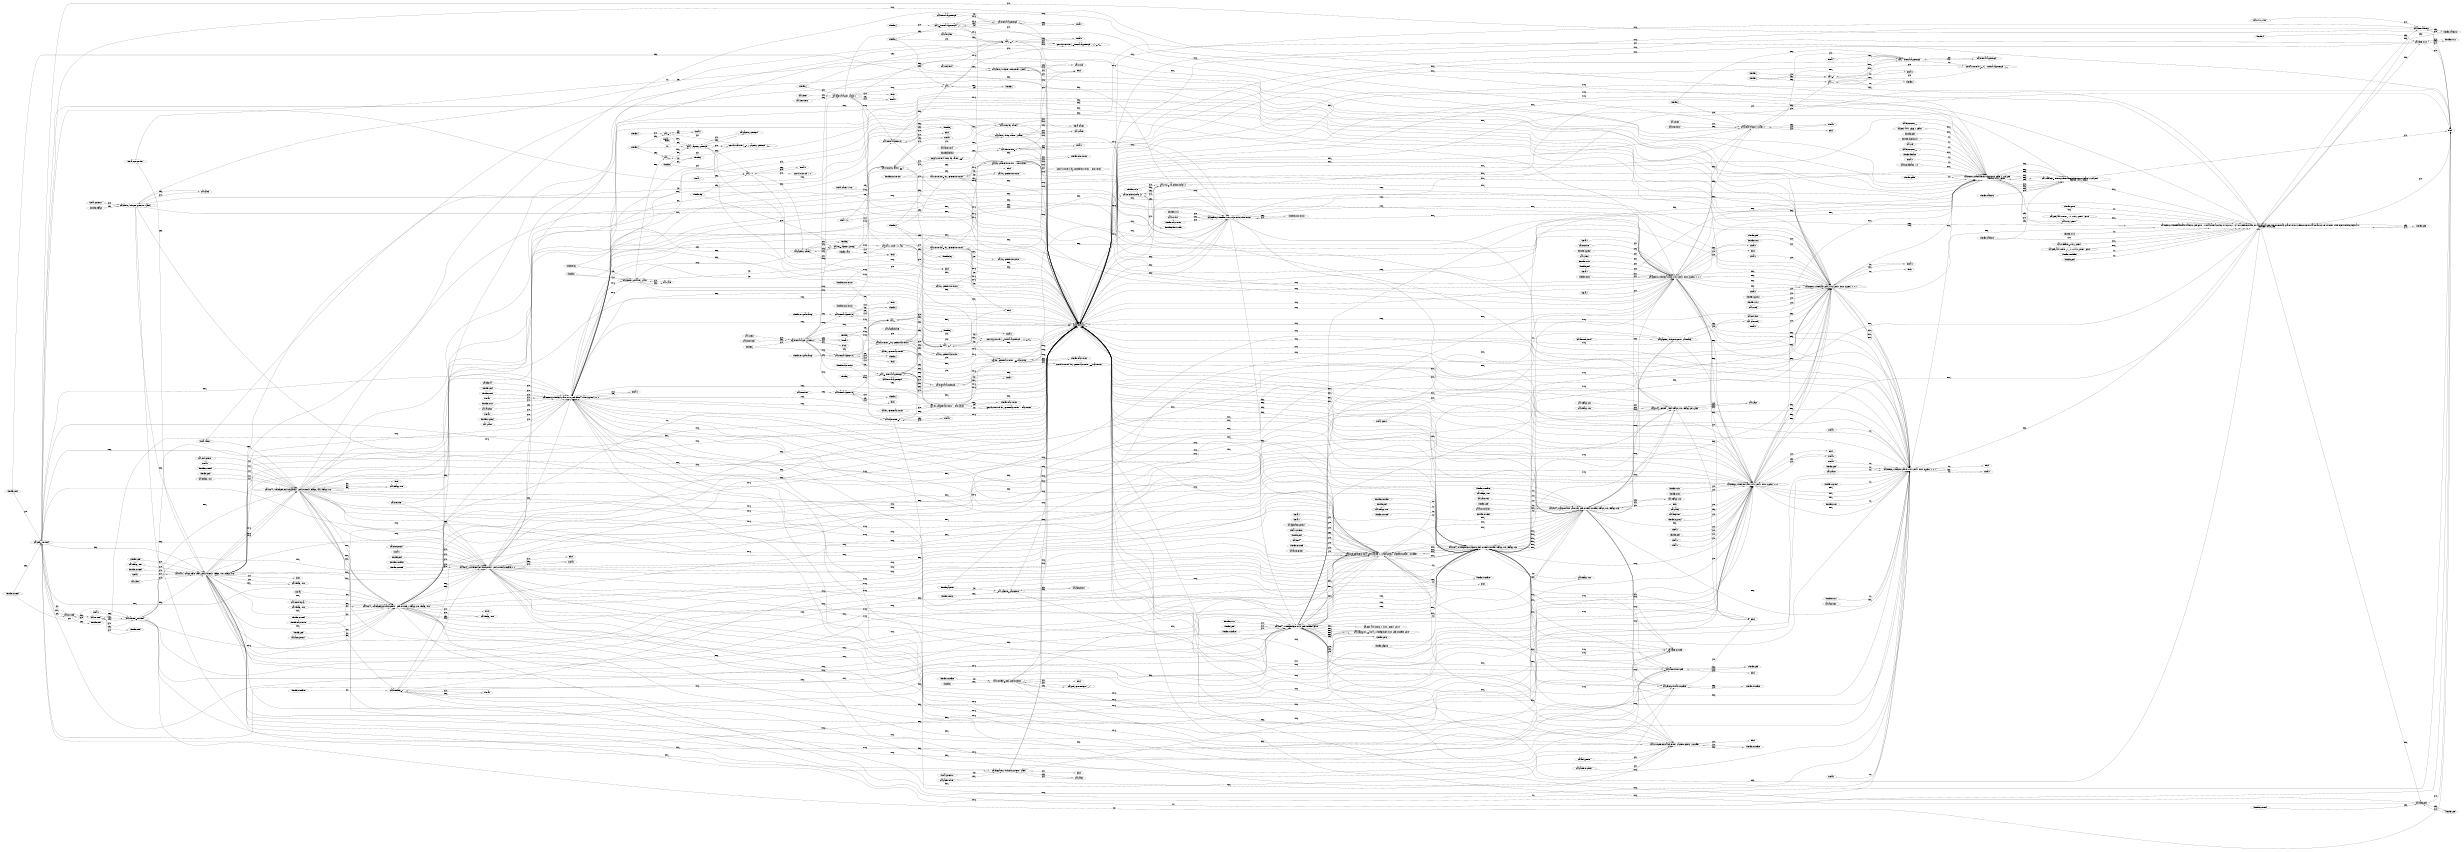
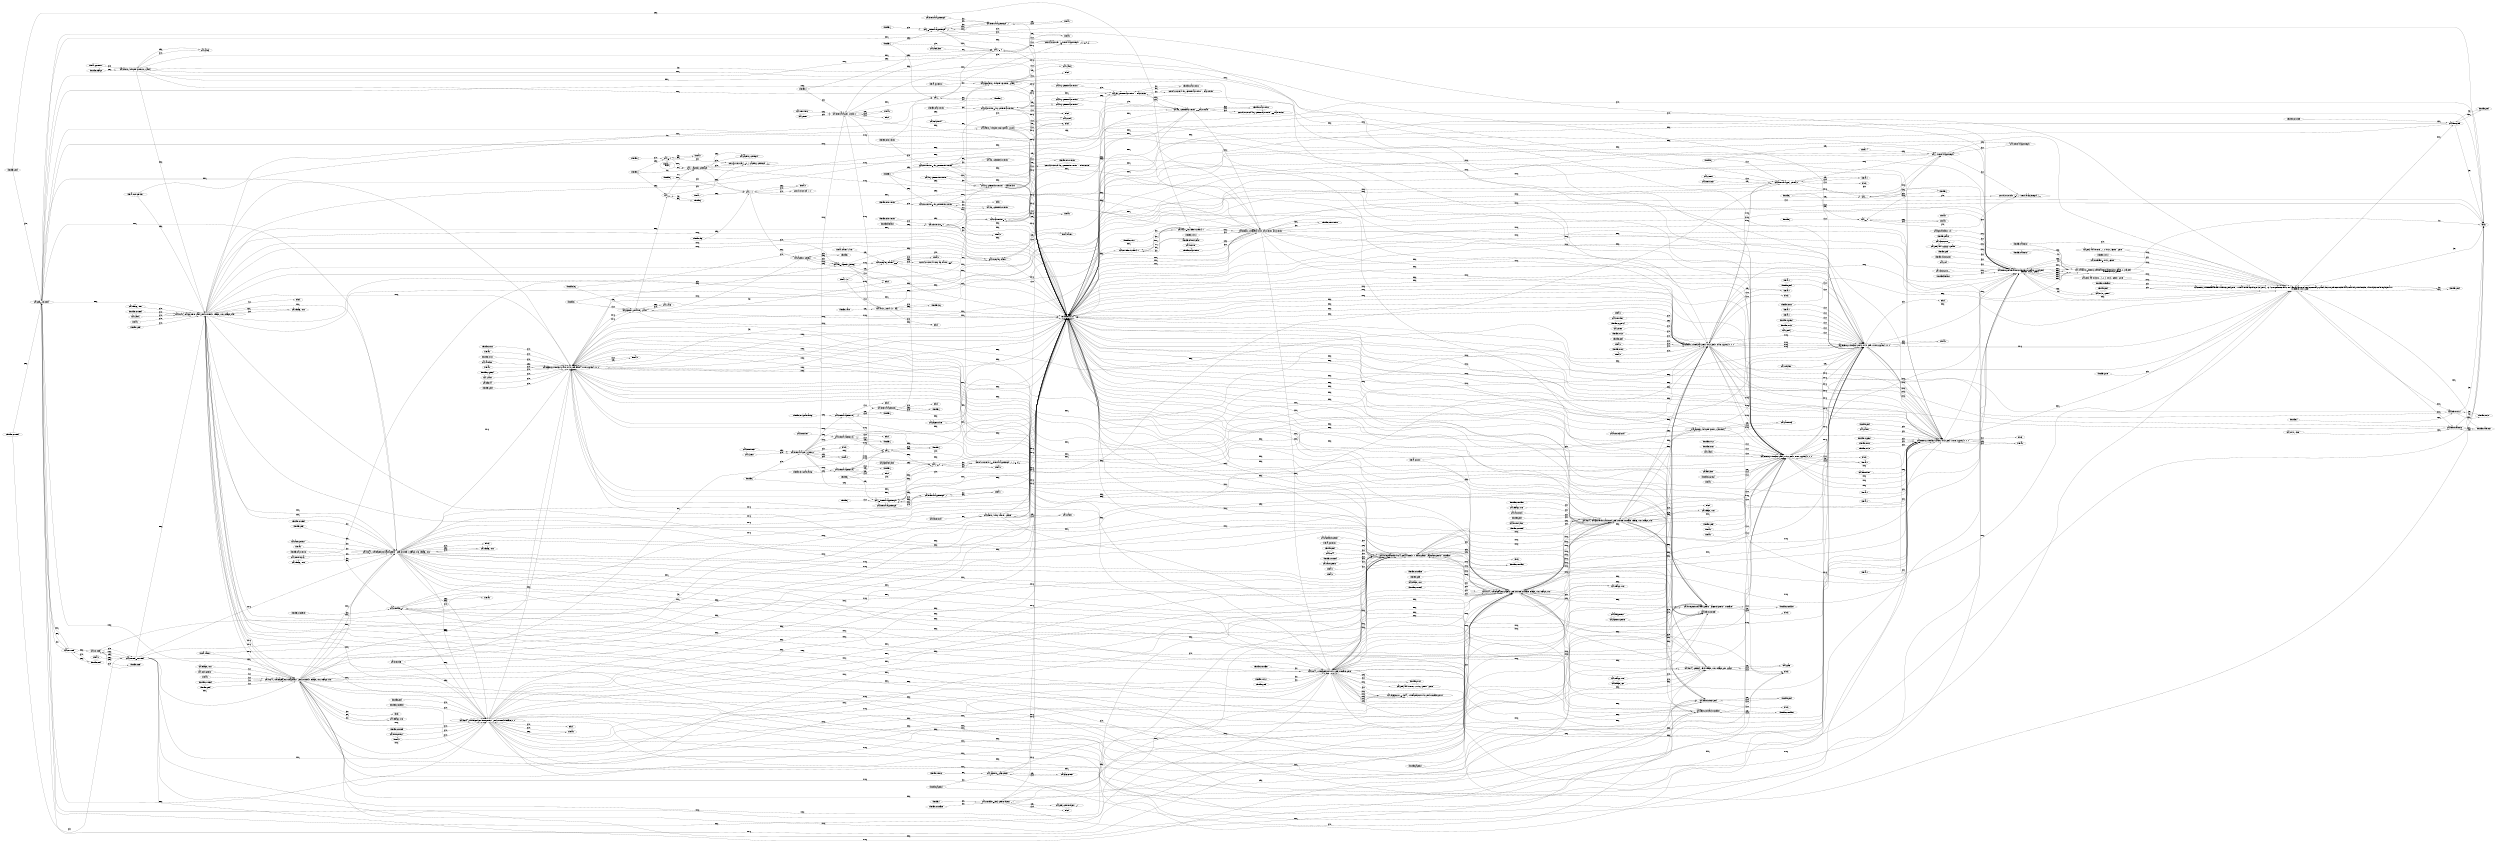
(2406, 22) -> (2439, 430)
none -> (965, 213)
(1044, 395) -> (1099, 183)
(1046, 684) -> none
